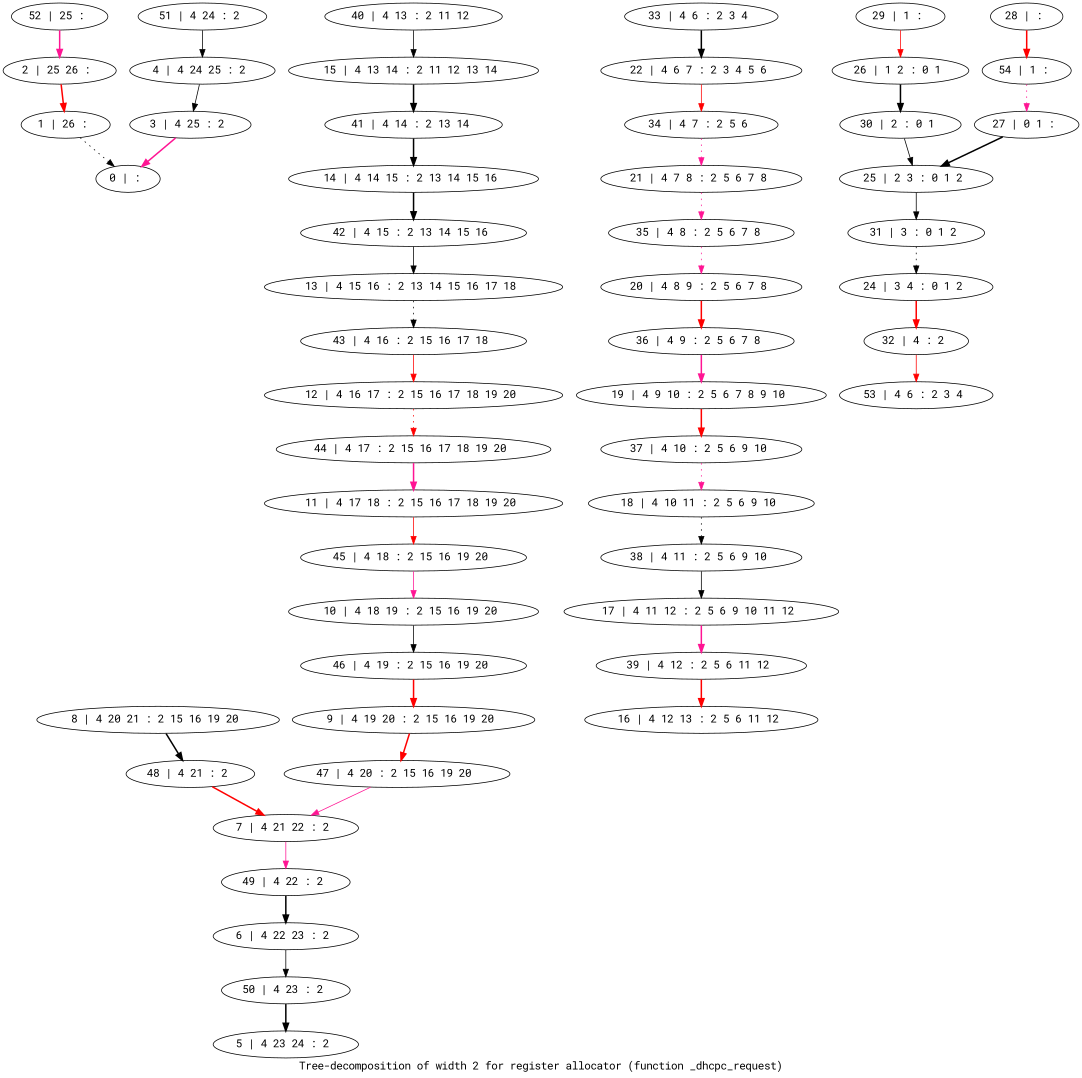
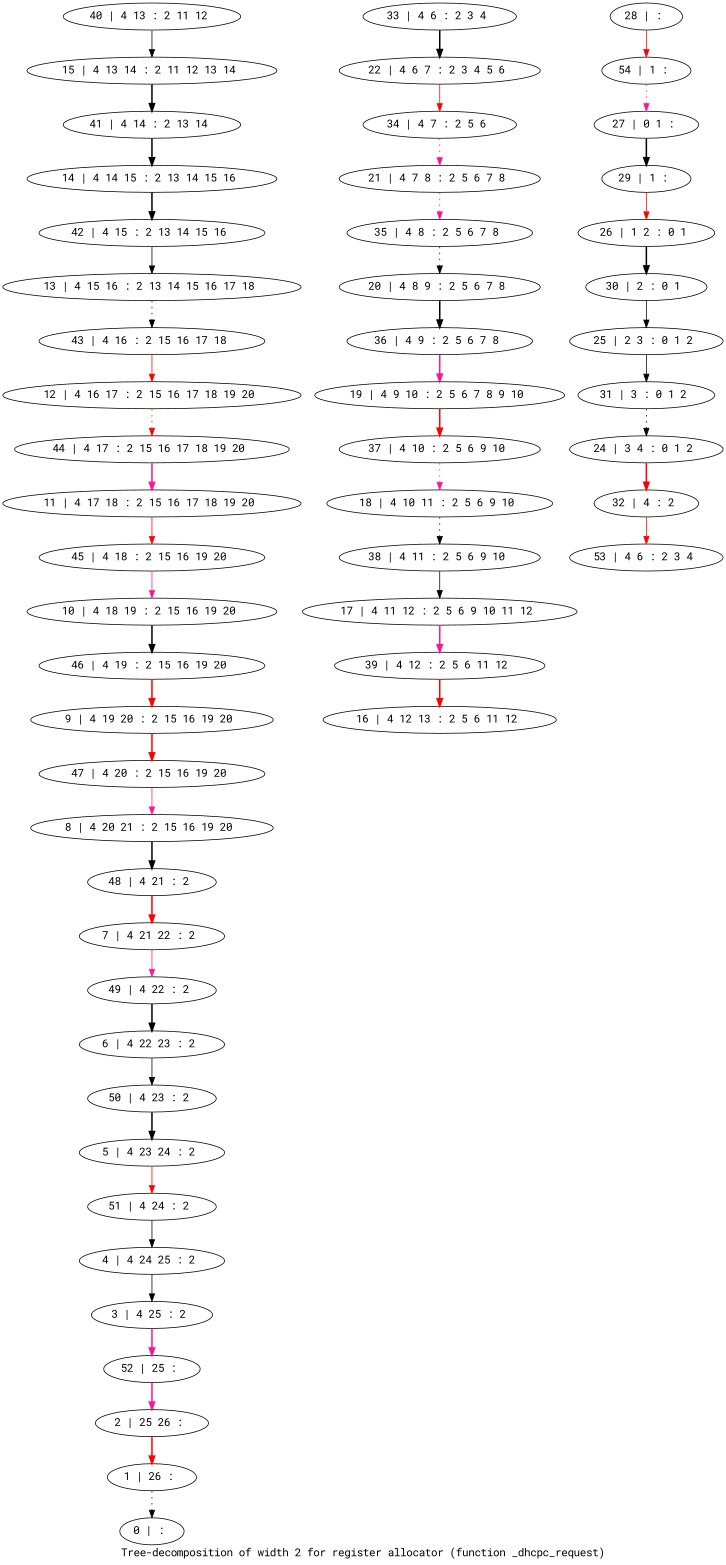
(1027, 40) -> (646, 40)
(162, 150) -> (152, 1338)
(976, 150) -> (646, 148)
(701, 256) -> (440, 256)
(701, 310) -> (440, 310)
(414, 635) -> (152, 635)
(344, 800) -> (152, 797)
none -> (152, 1176)
